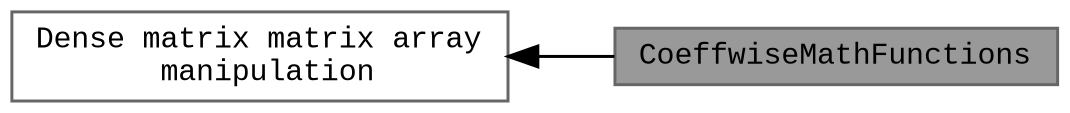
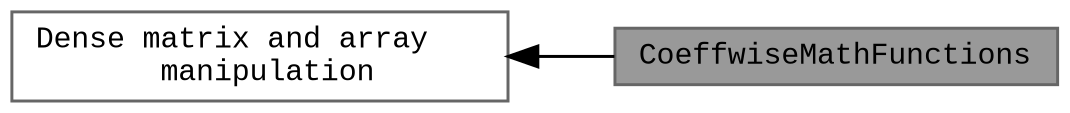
(260, 56) -> (260, 56)
